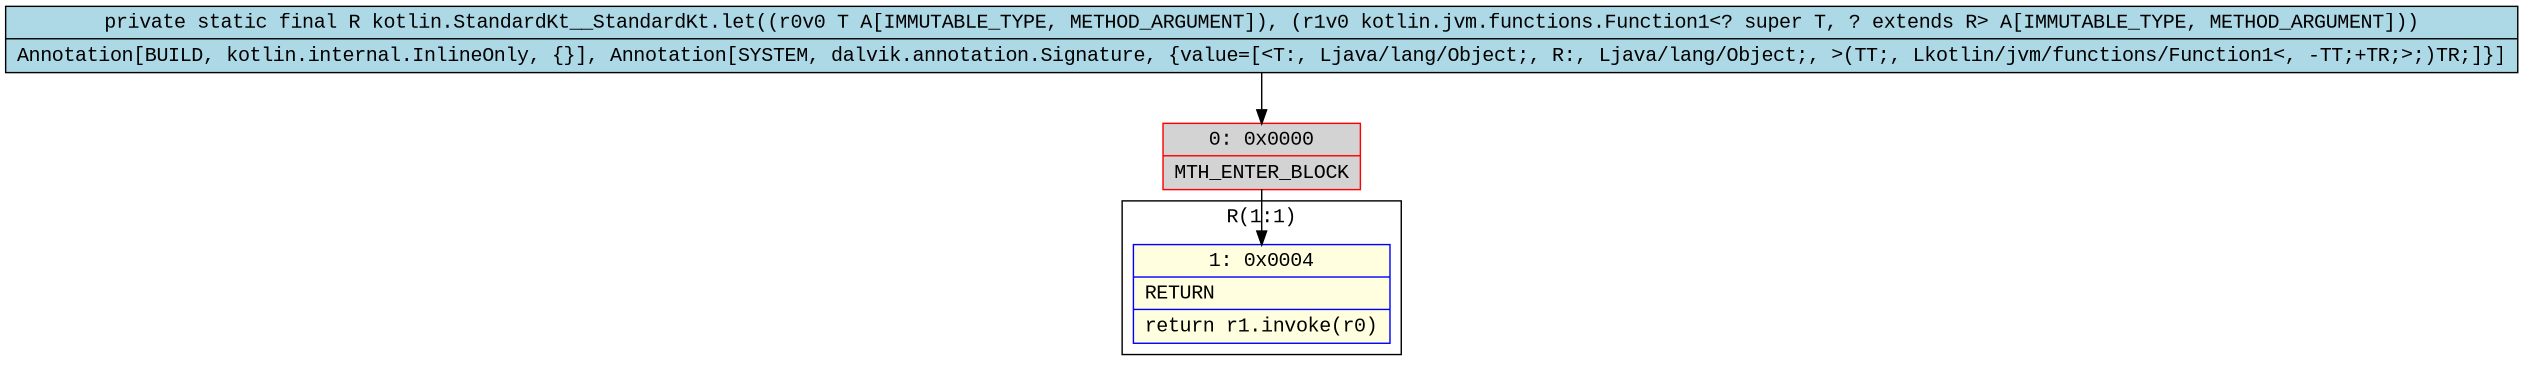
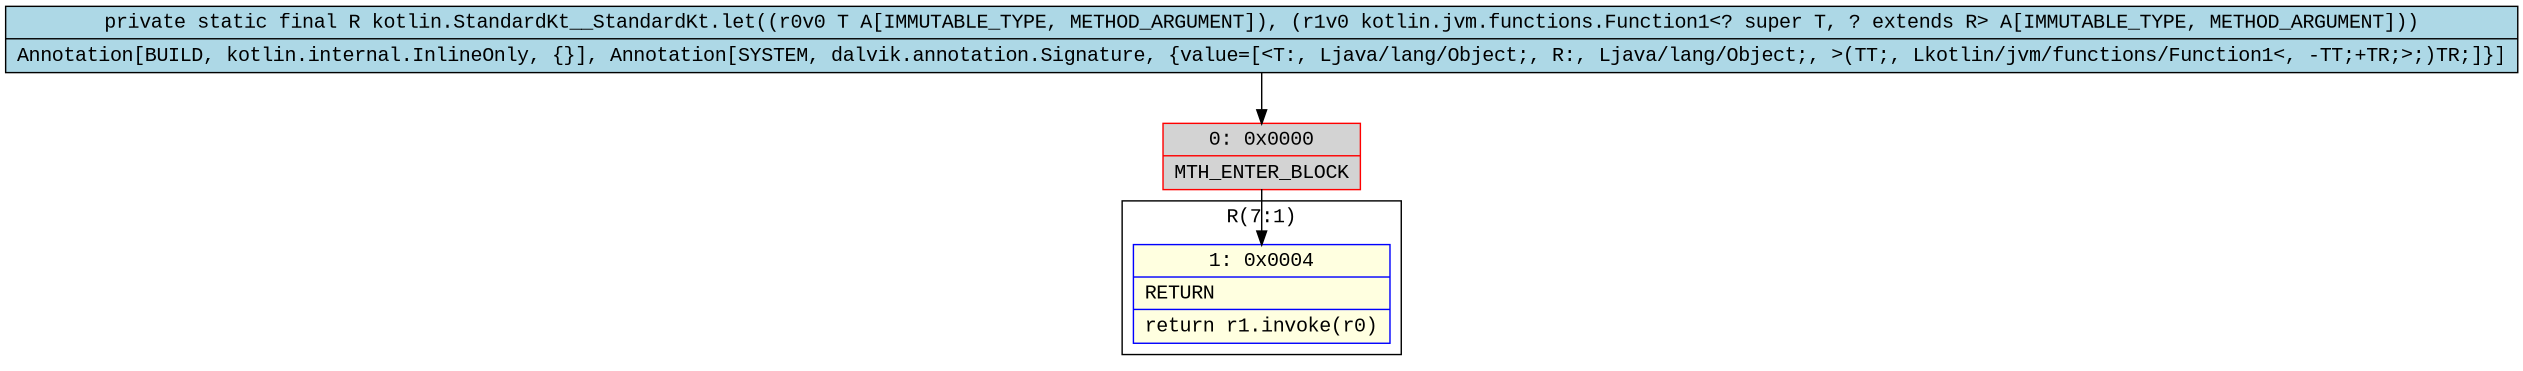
(1262, 217) -> (1262, 217)
